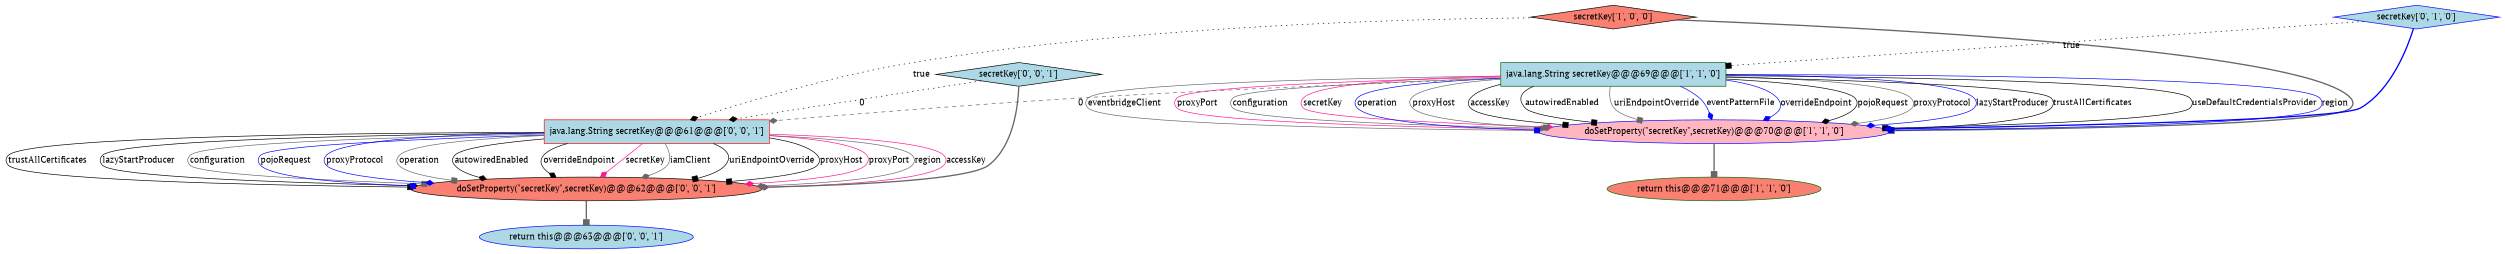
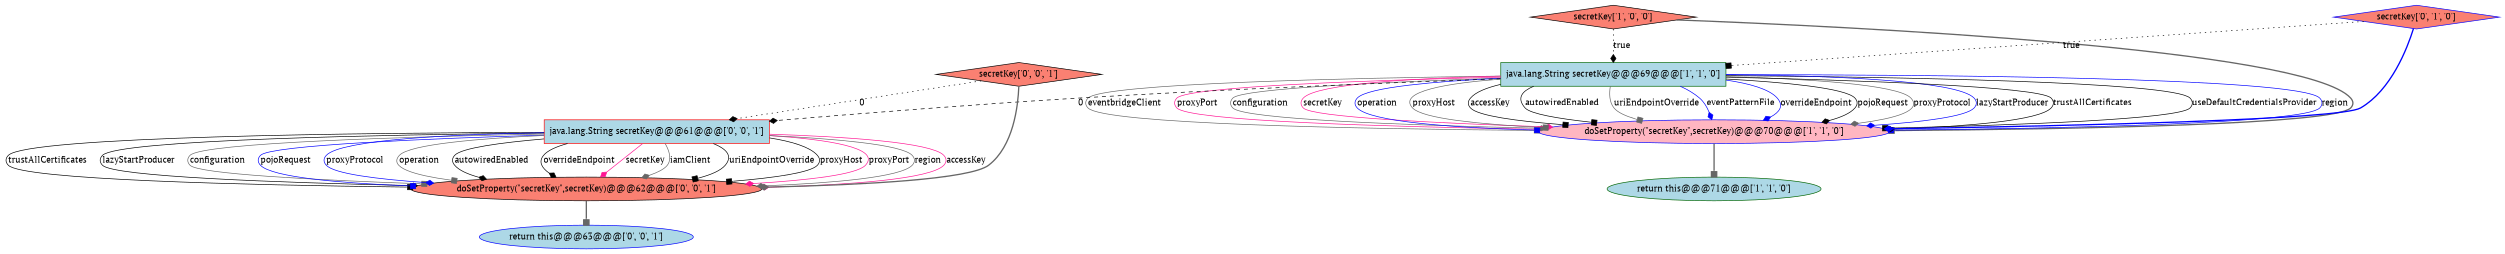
(2417, 17) -> (2417, 17)
(1112, 38) -> (1613, 42)
(1019, 74) -> (1019, 74)
(1139, 95) -> (1139, 95)
(1714, 189) -> (1714, 189)
